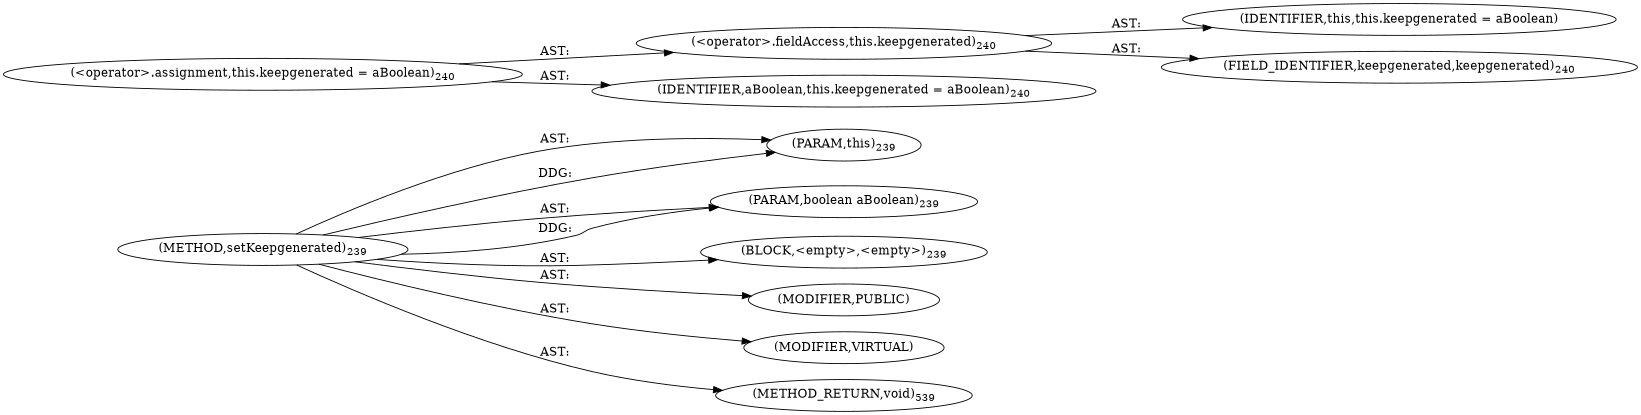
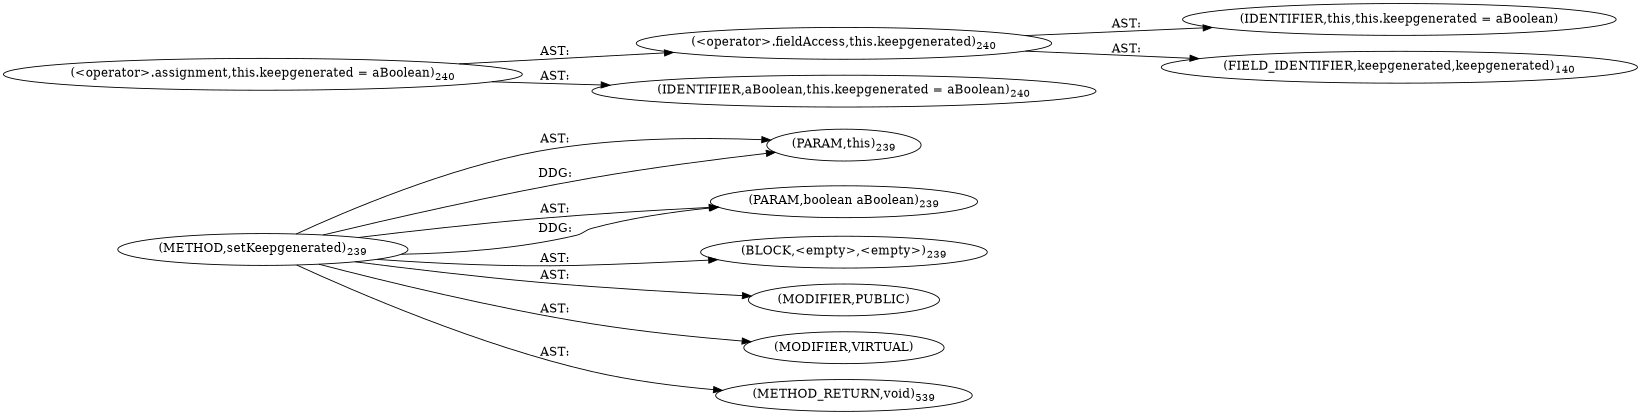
(1565, 66) -> (1565, 66)
